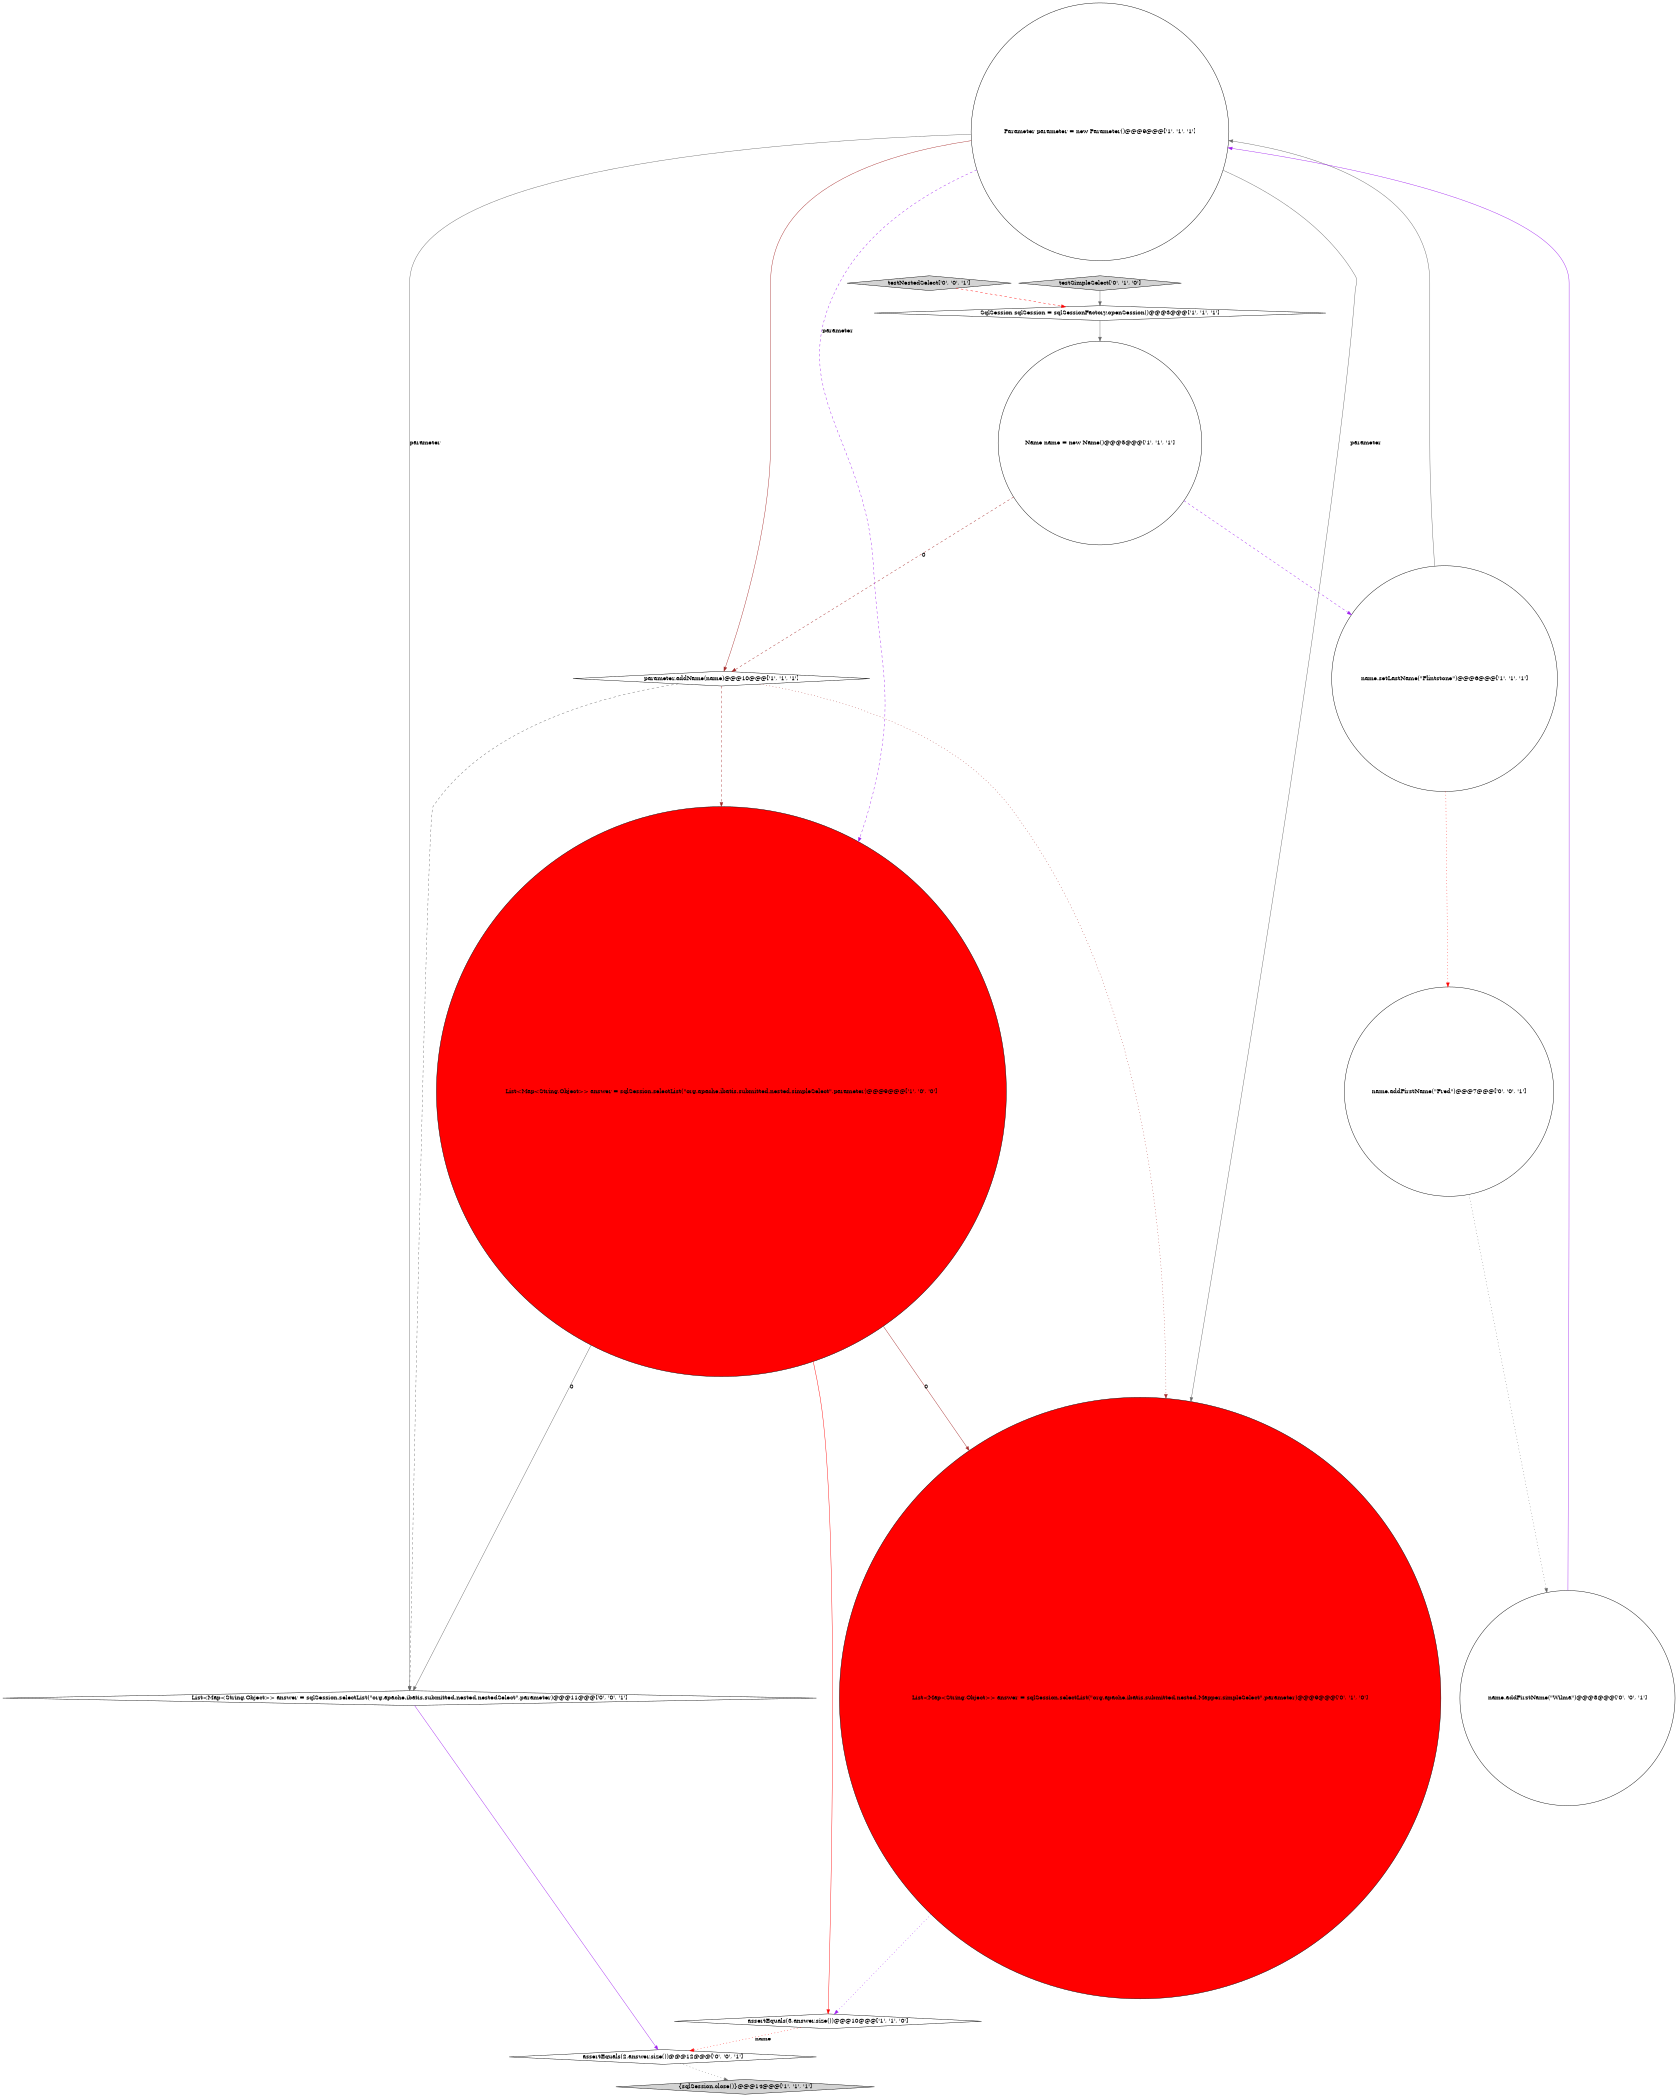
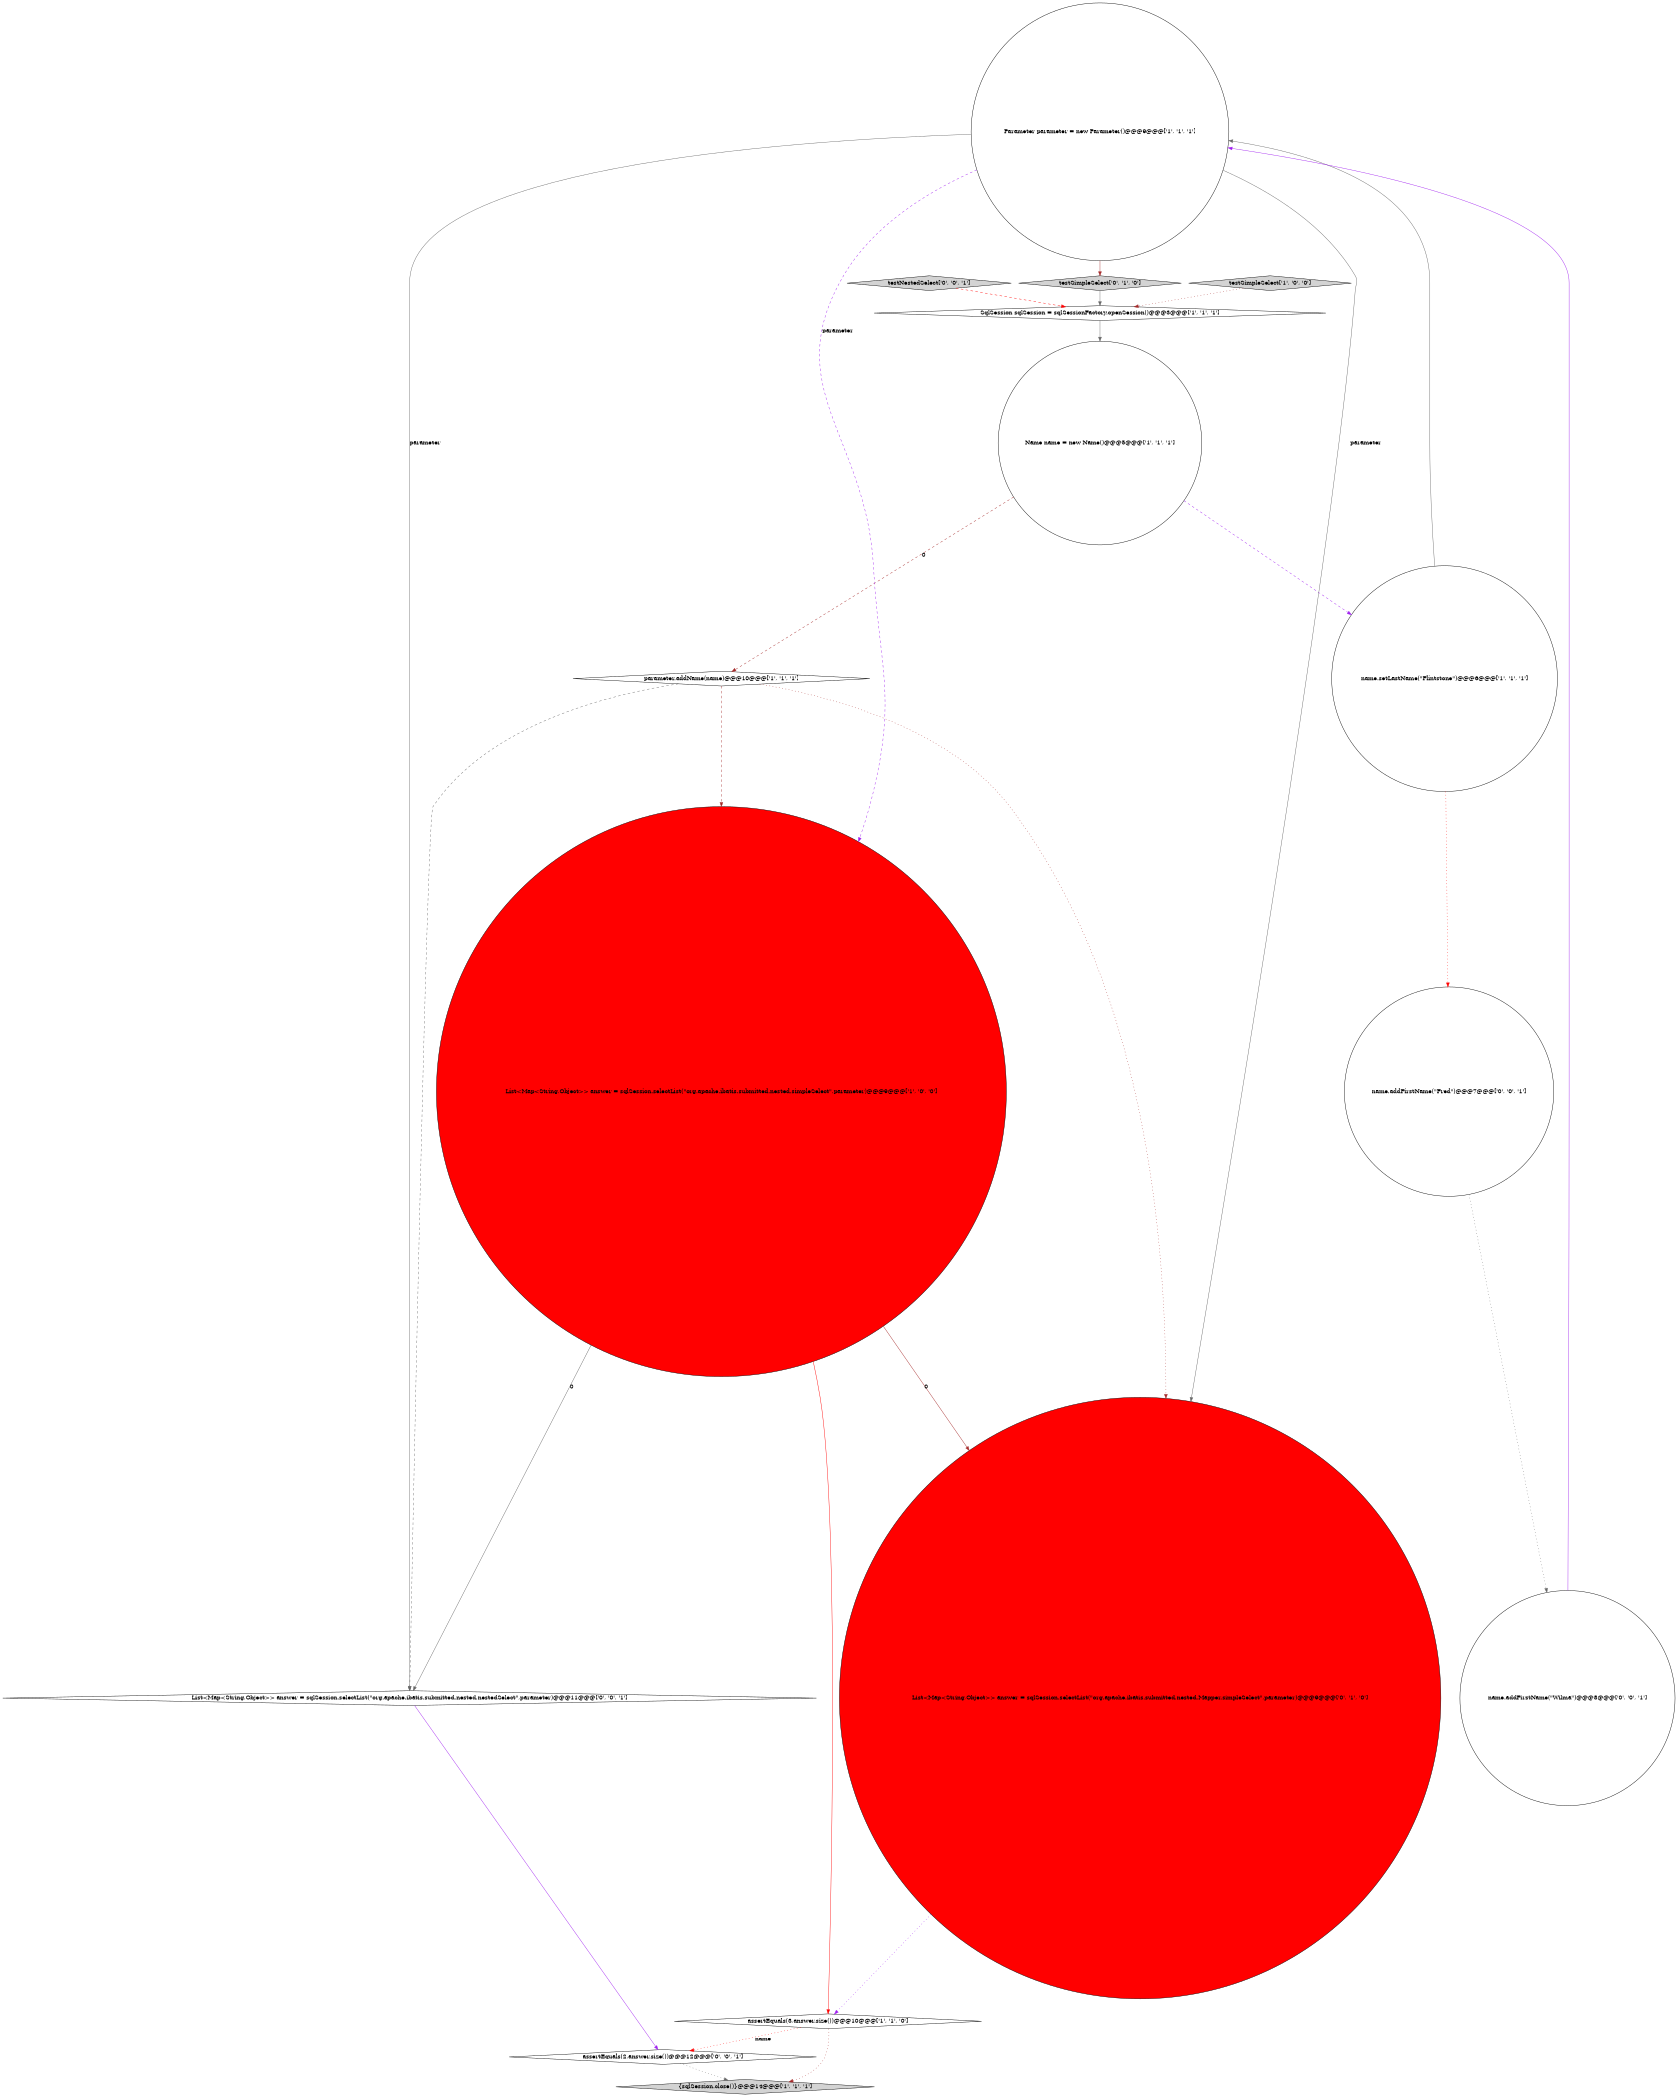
none -> (1270, 283)
(771, 344) -> (1100, 266)
none -> (822, 2062)
